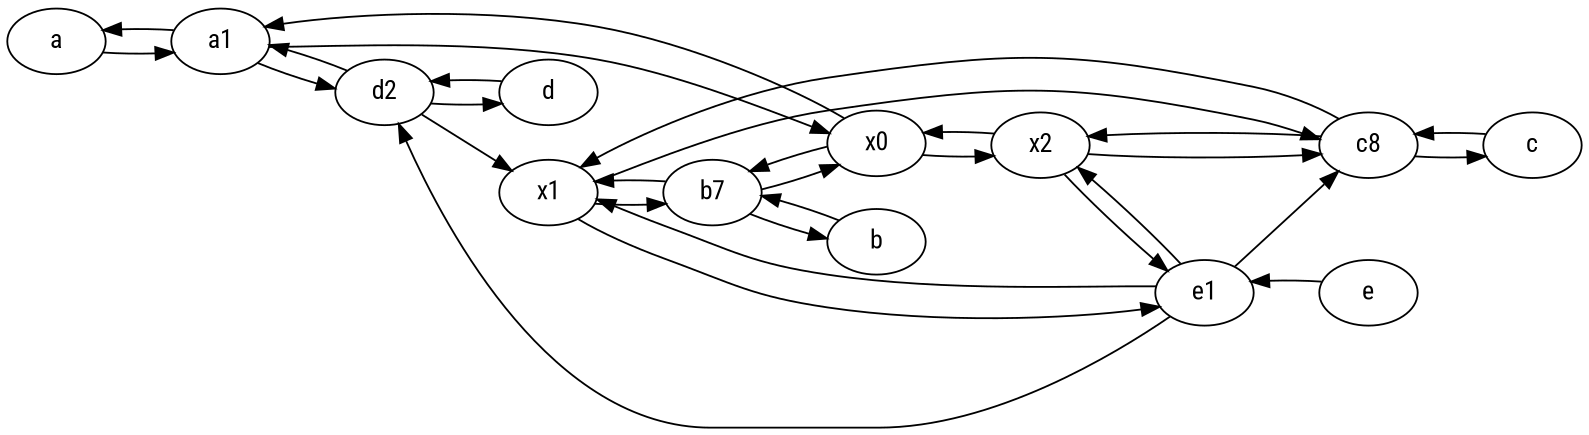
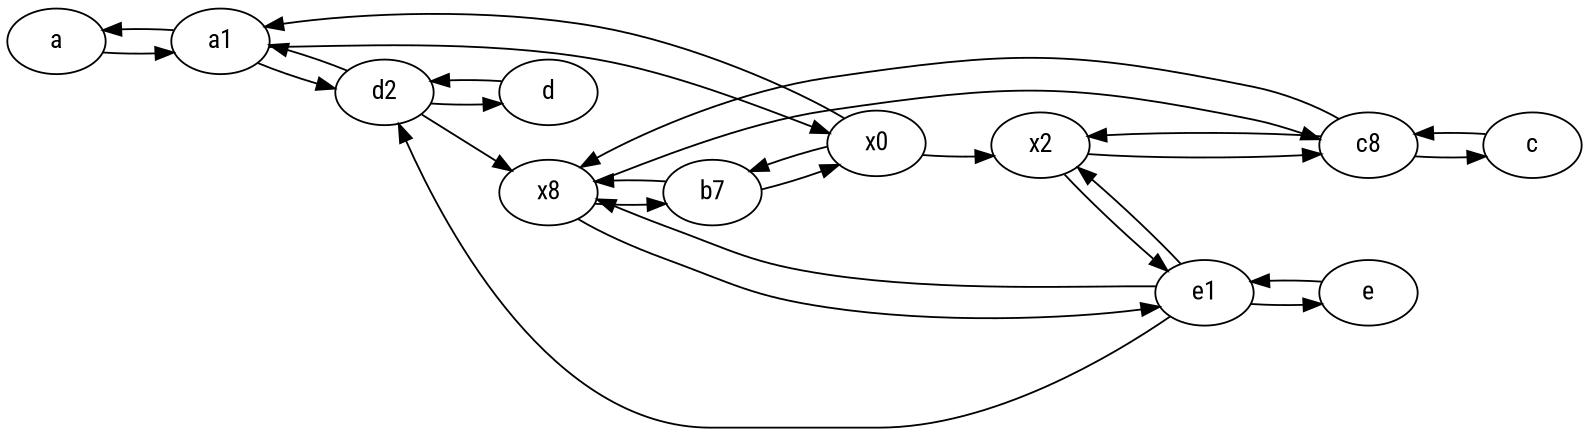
(968, 132) -> none
(548, 193) -> (548, 193)
(1280, 225) -> (1277, 305)
(876, 242) -> none
